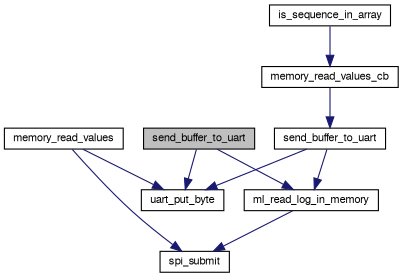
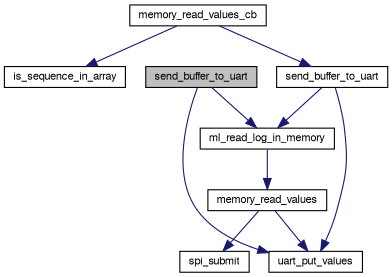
(330, 41) -> (137, 44)
(183, 200) -> (316, 262)
(258, 228) -> (267, 164)
